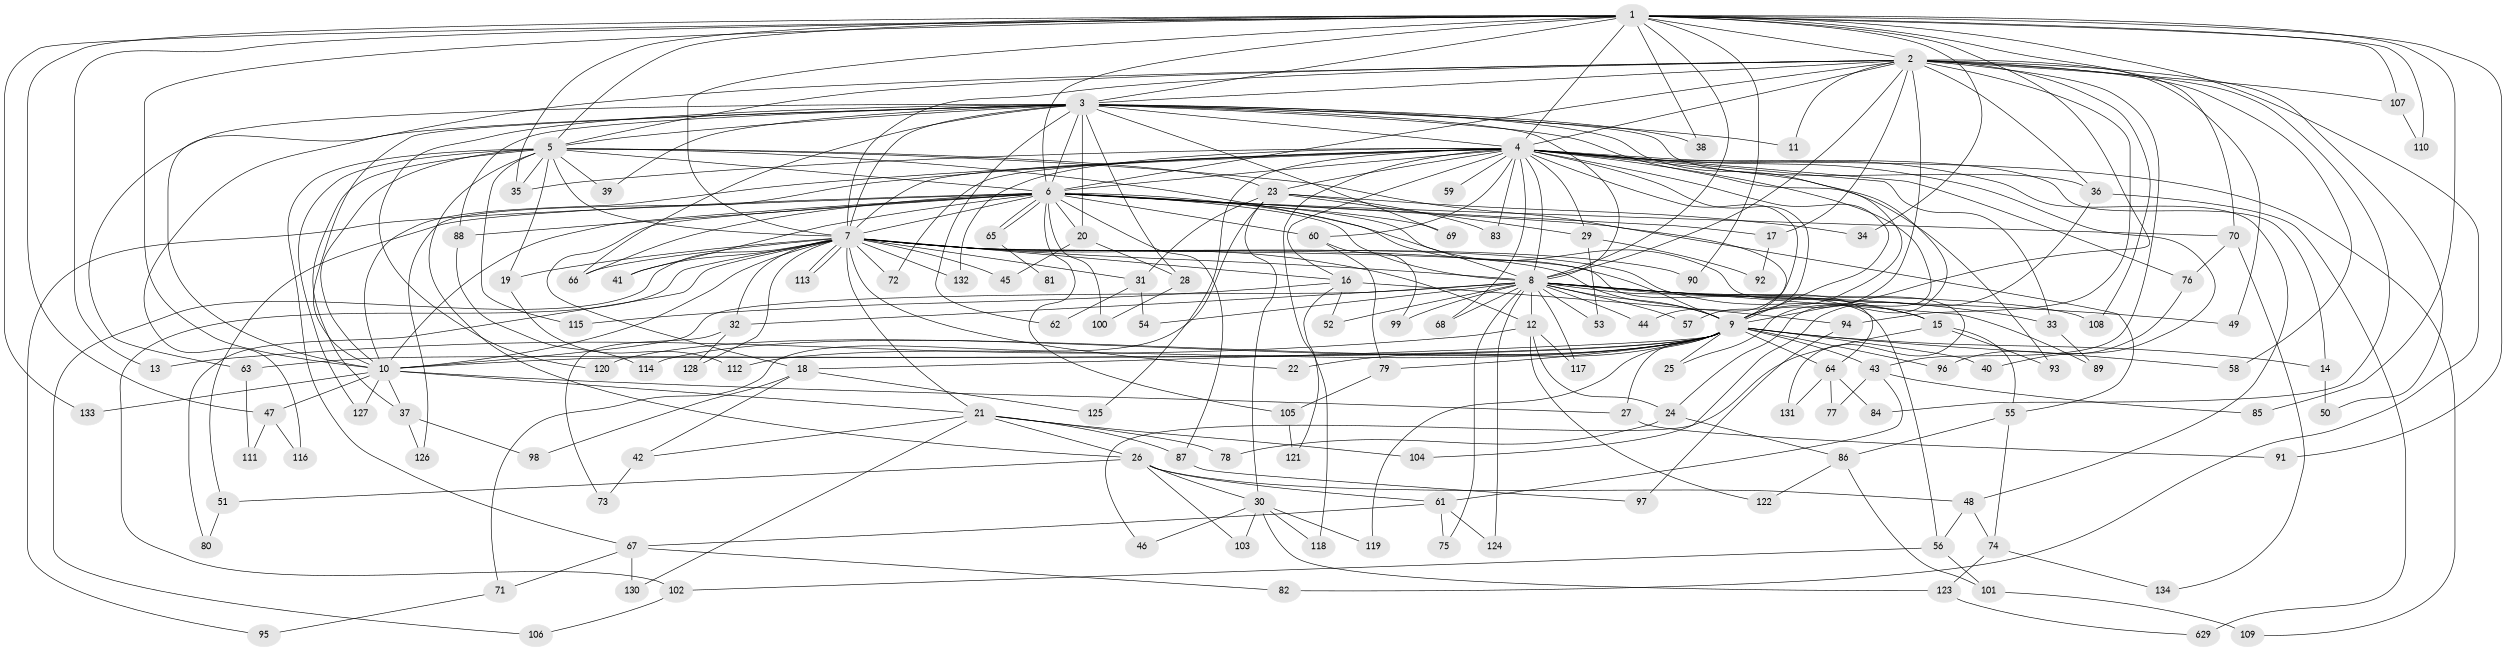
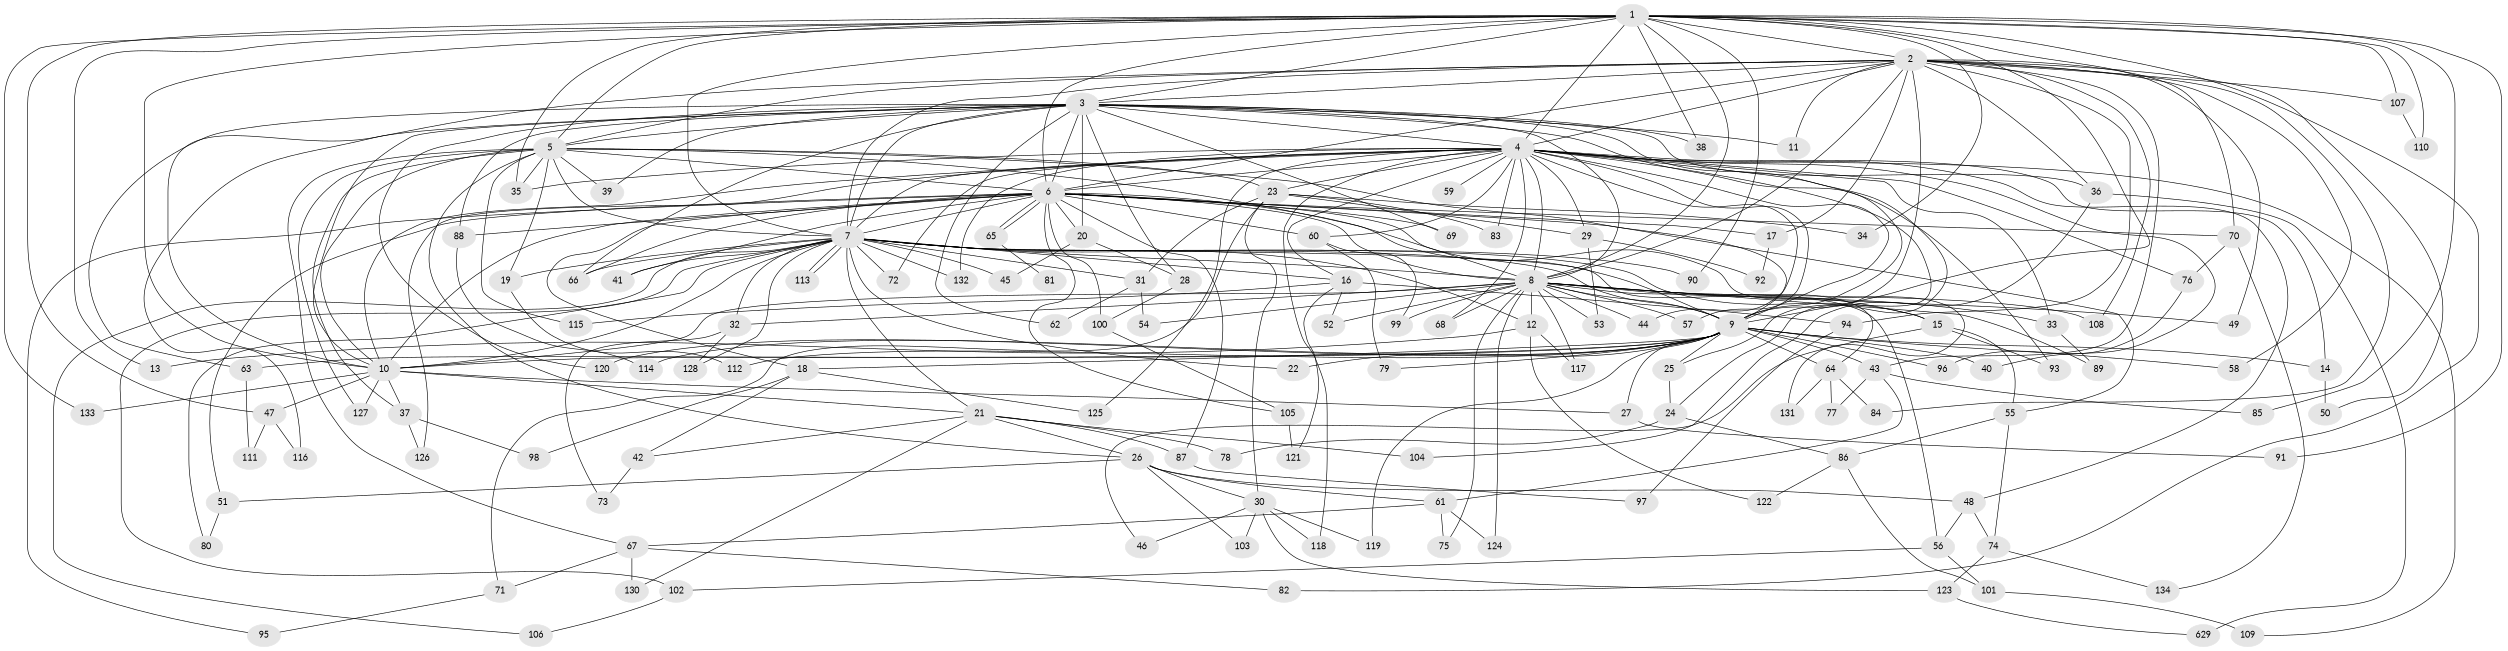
(1336, 392) -> (1193, 370)
(1581, 394) -> (1670, 392)
